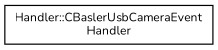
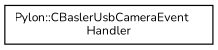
(109, 25) -> (109, 25)
